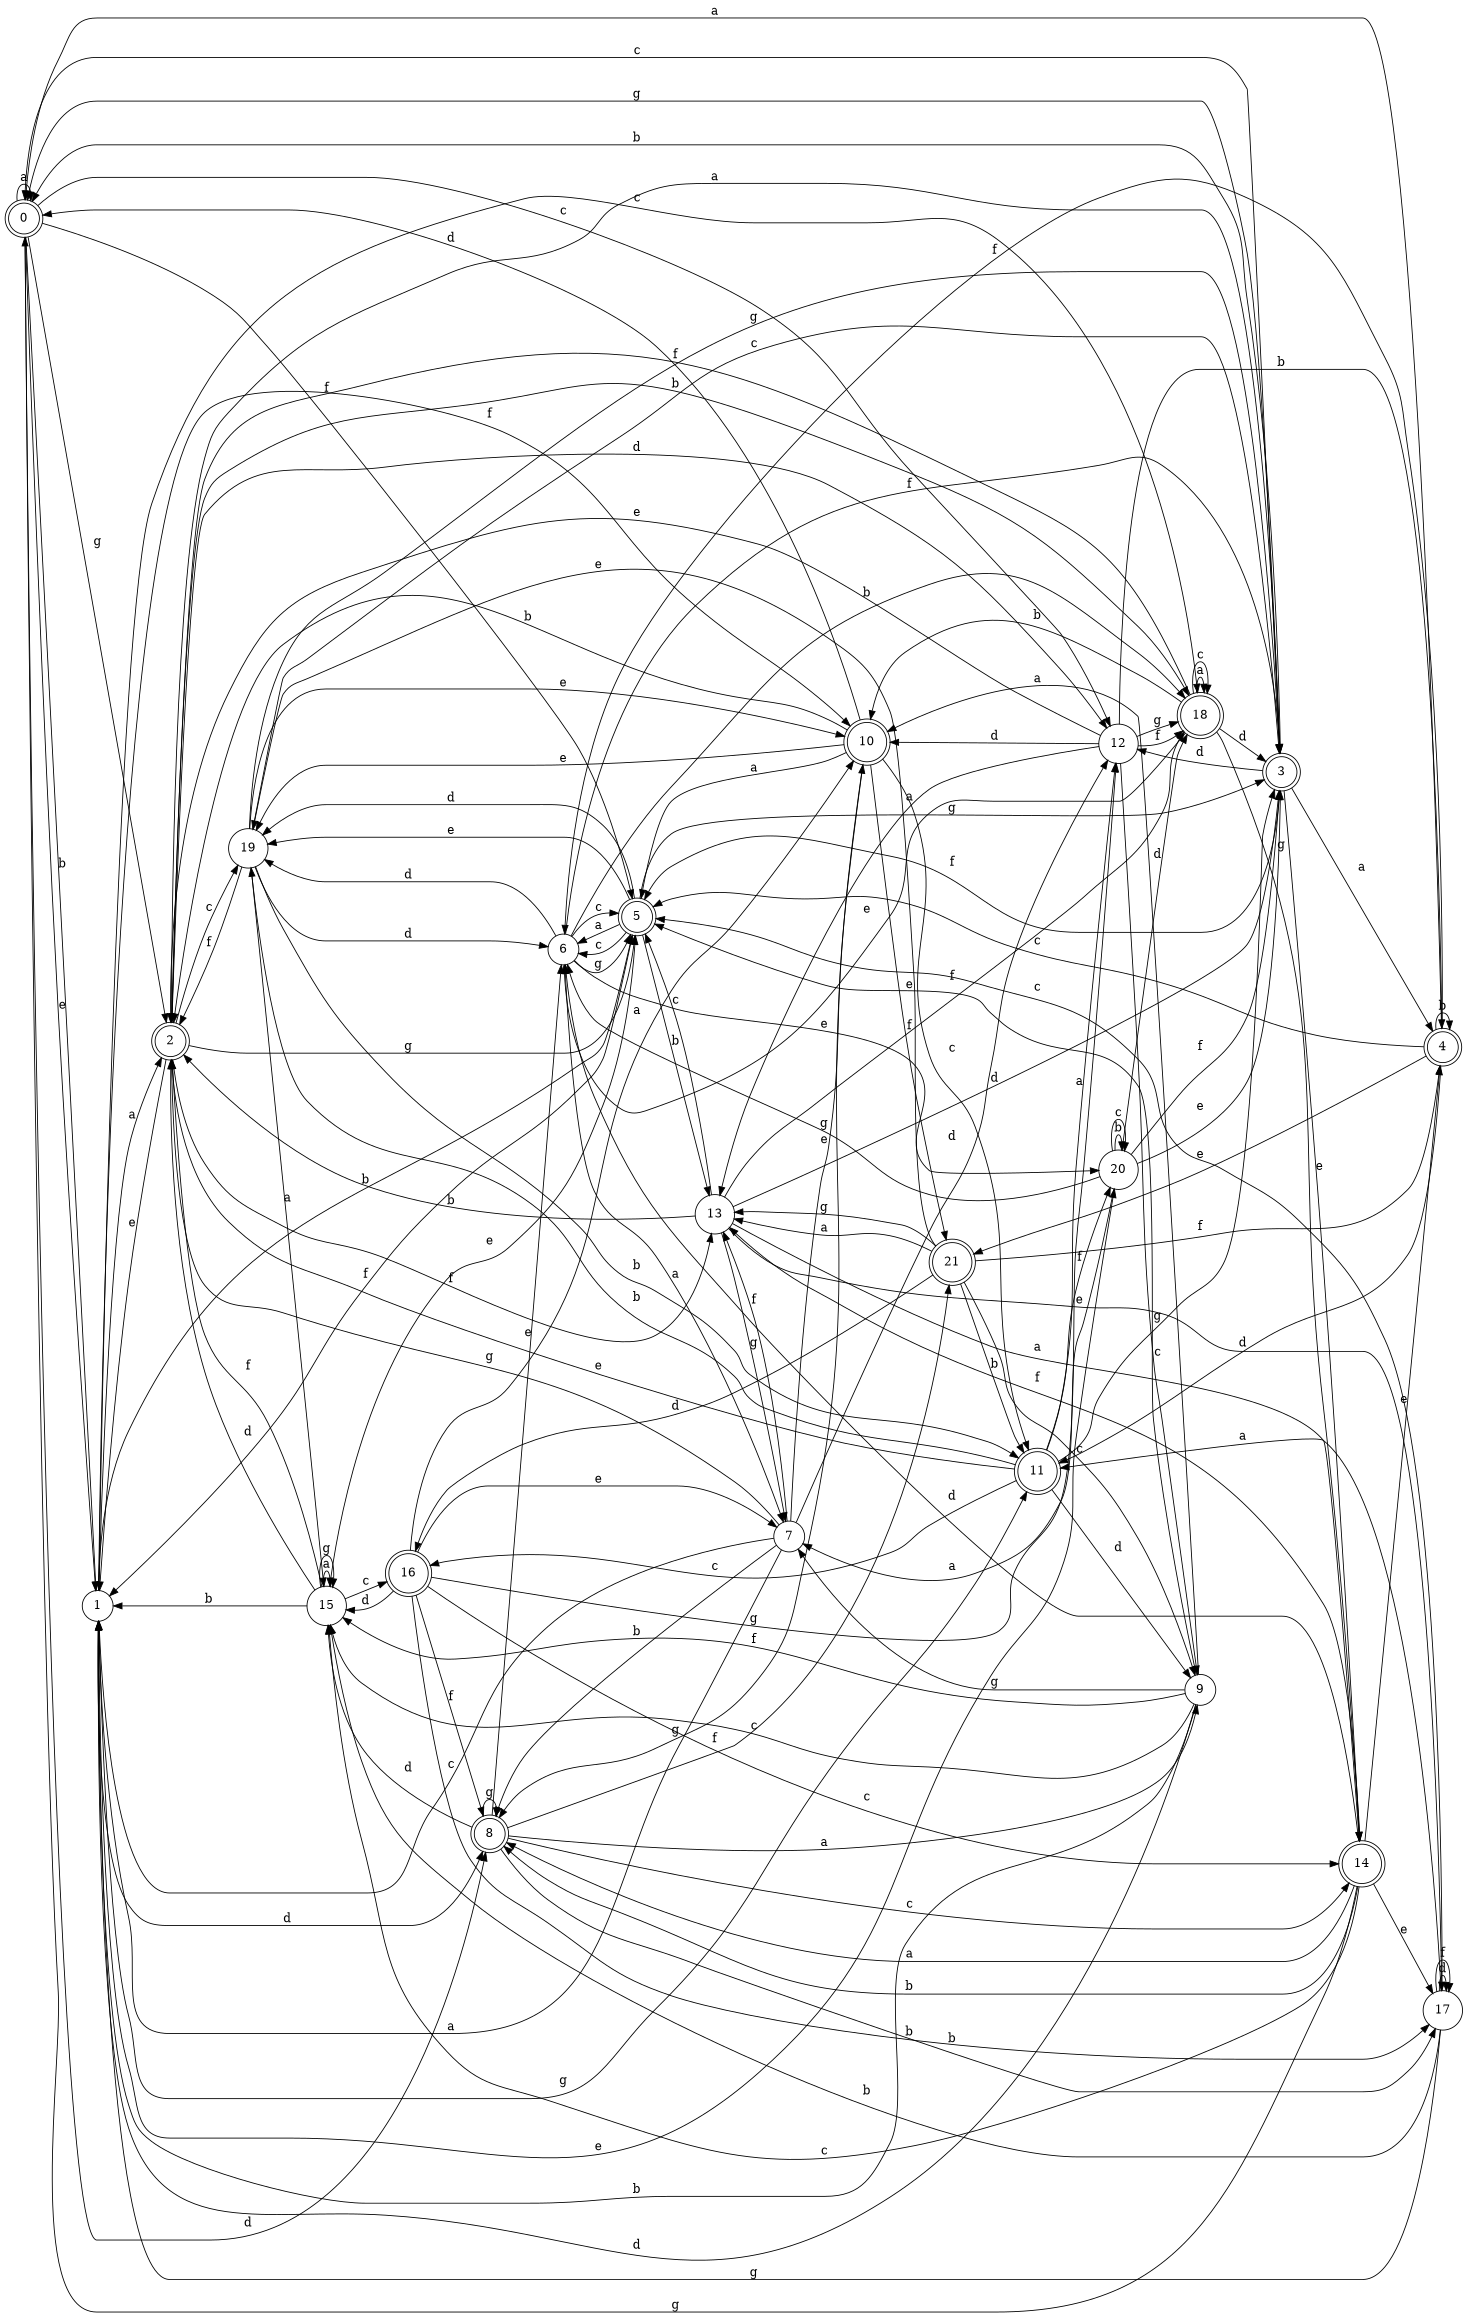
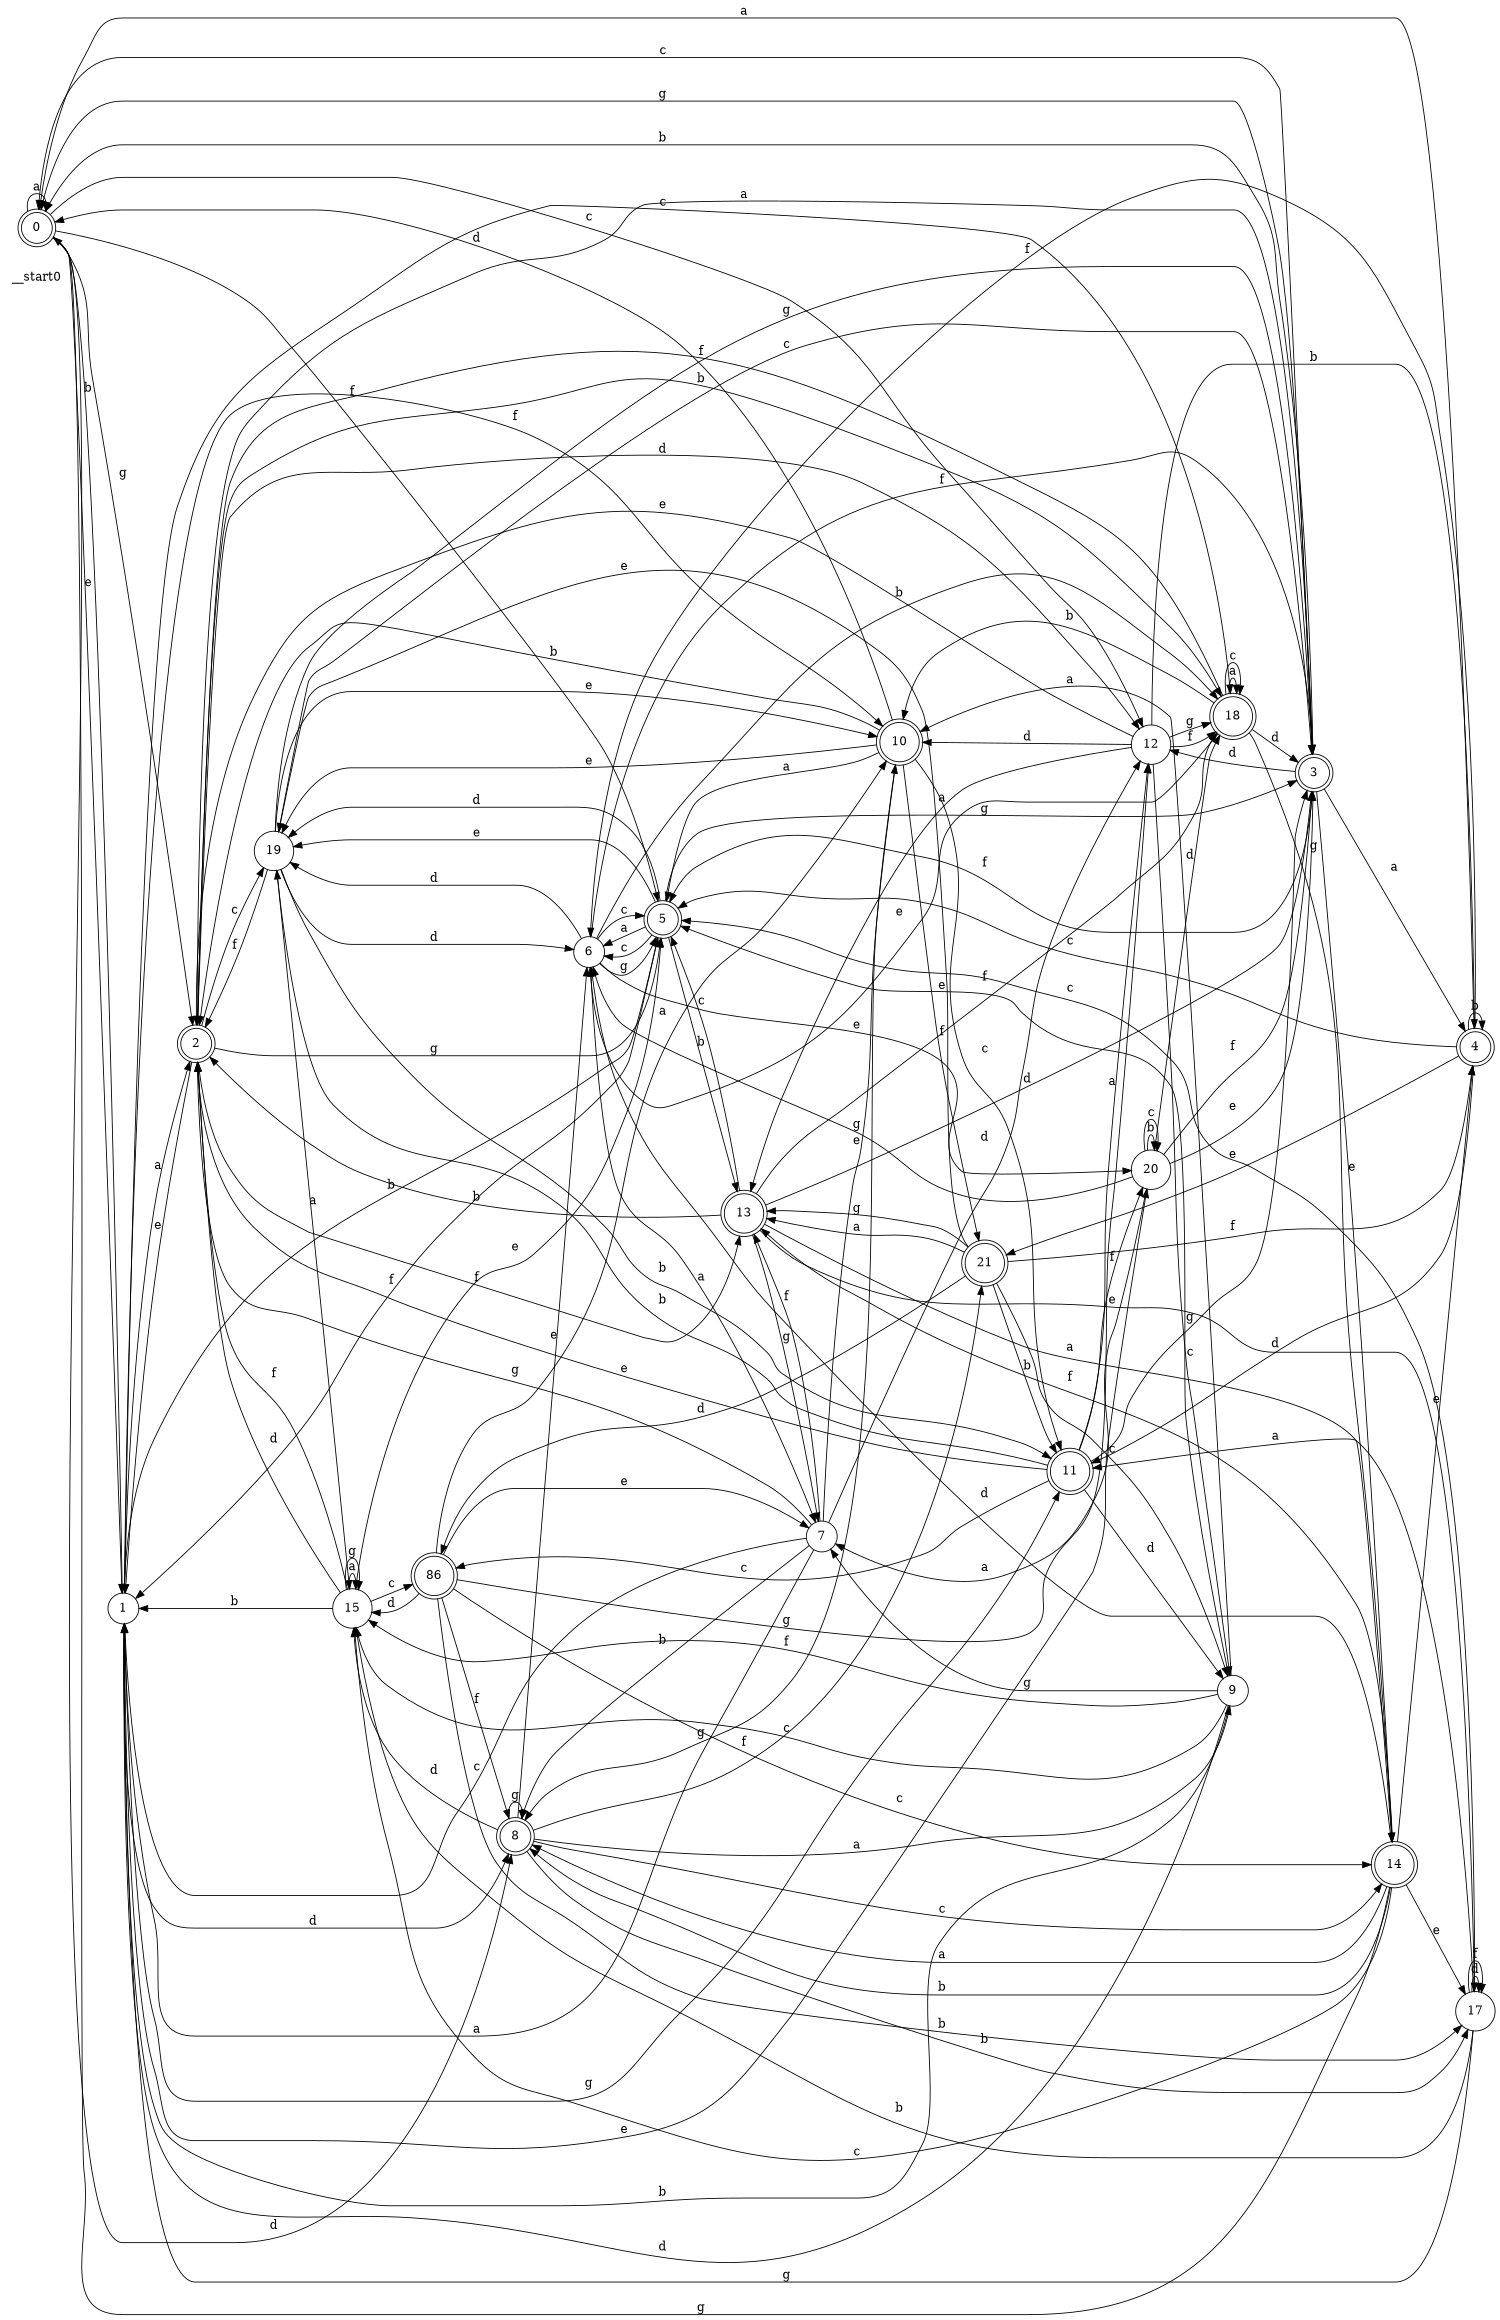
none -> (37, 278)
(715, 1214) -> (744, 1213)
(409, 1573) -> (434, 1576)
